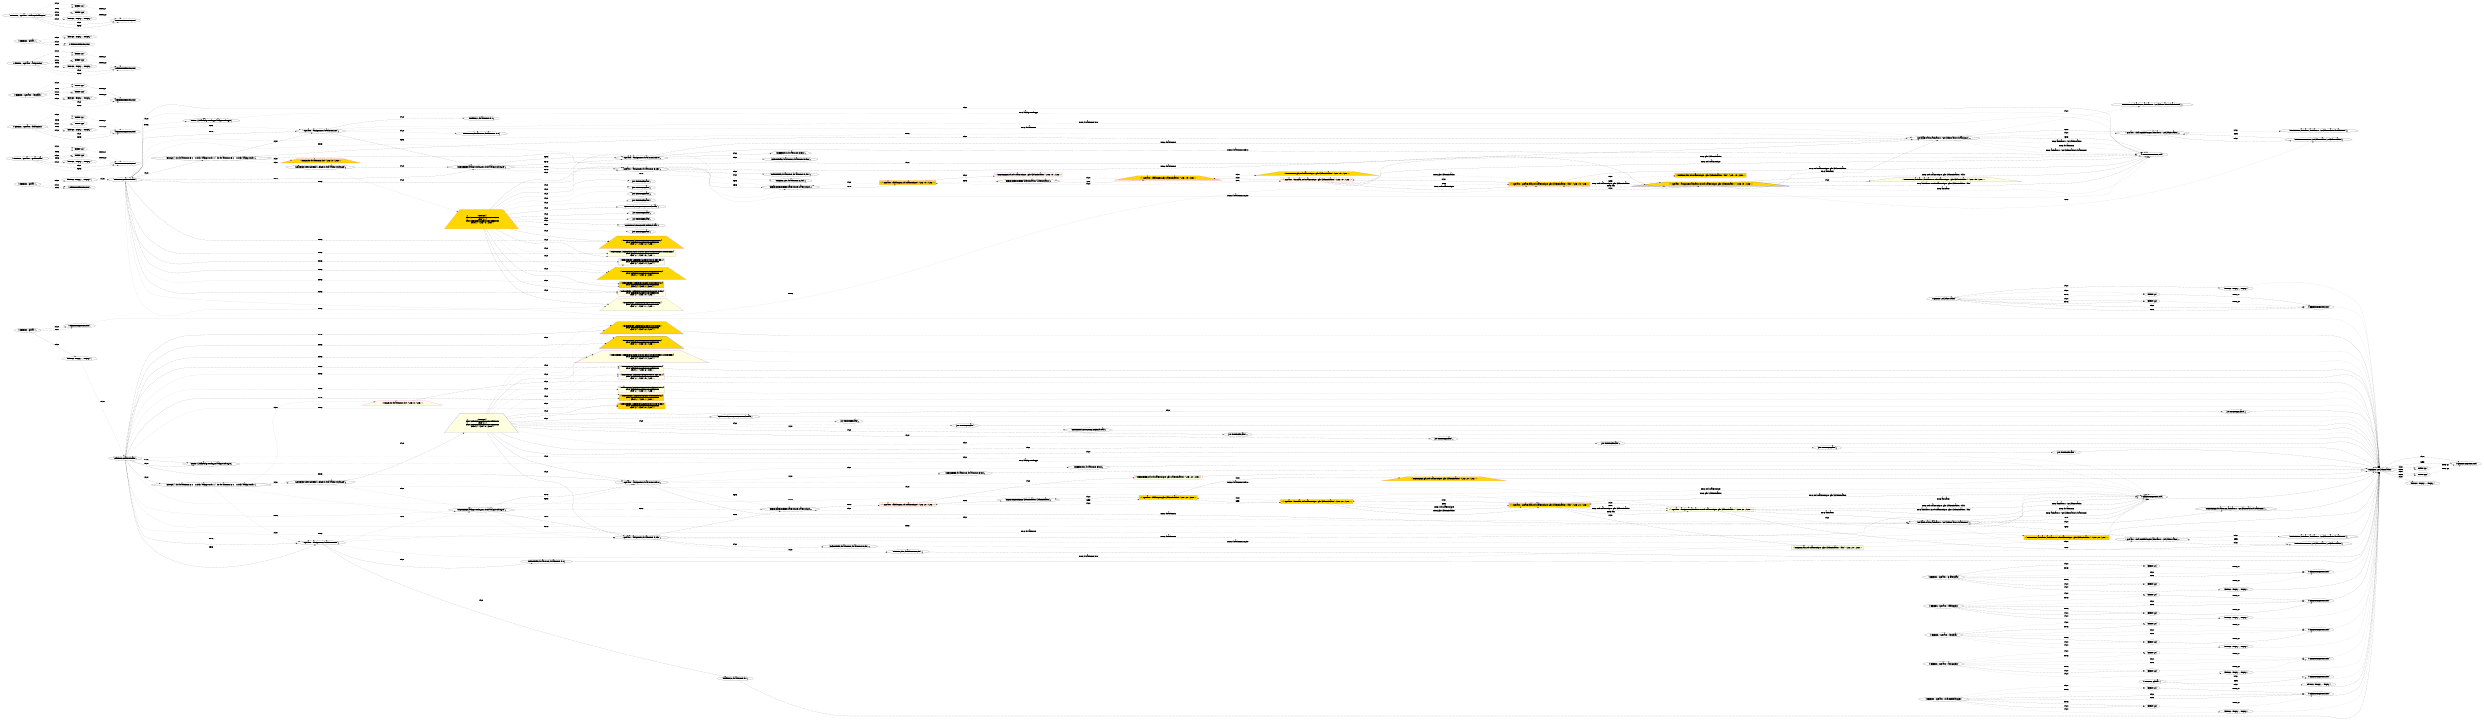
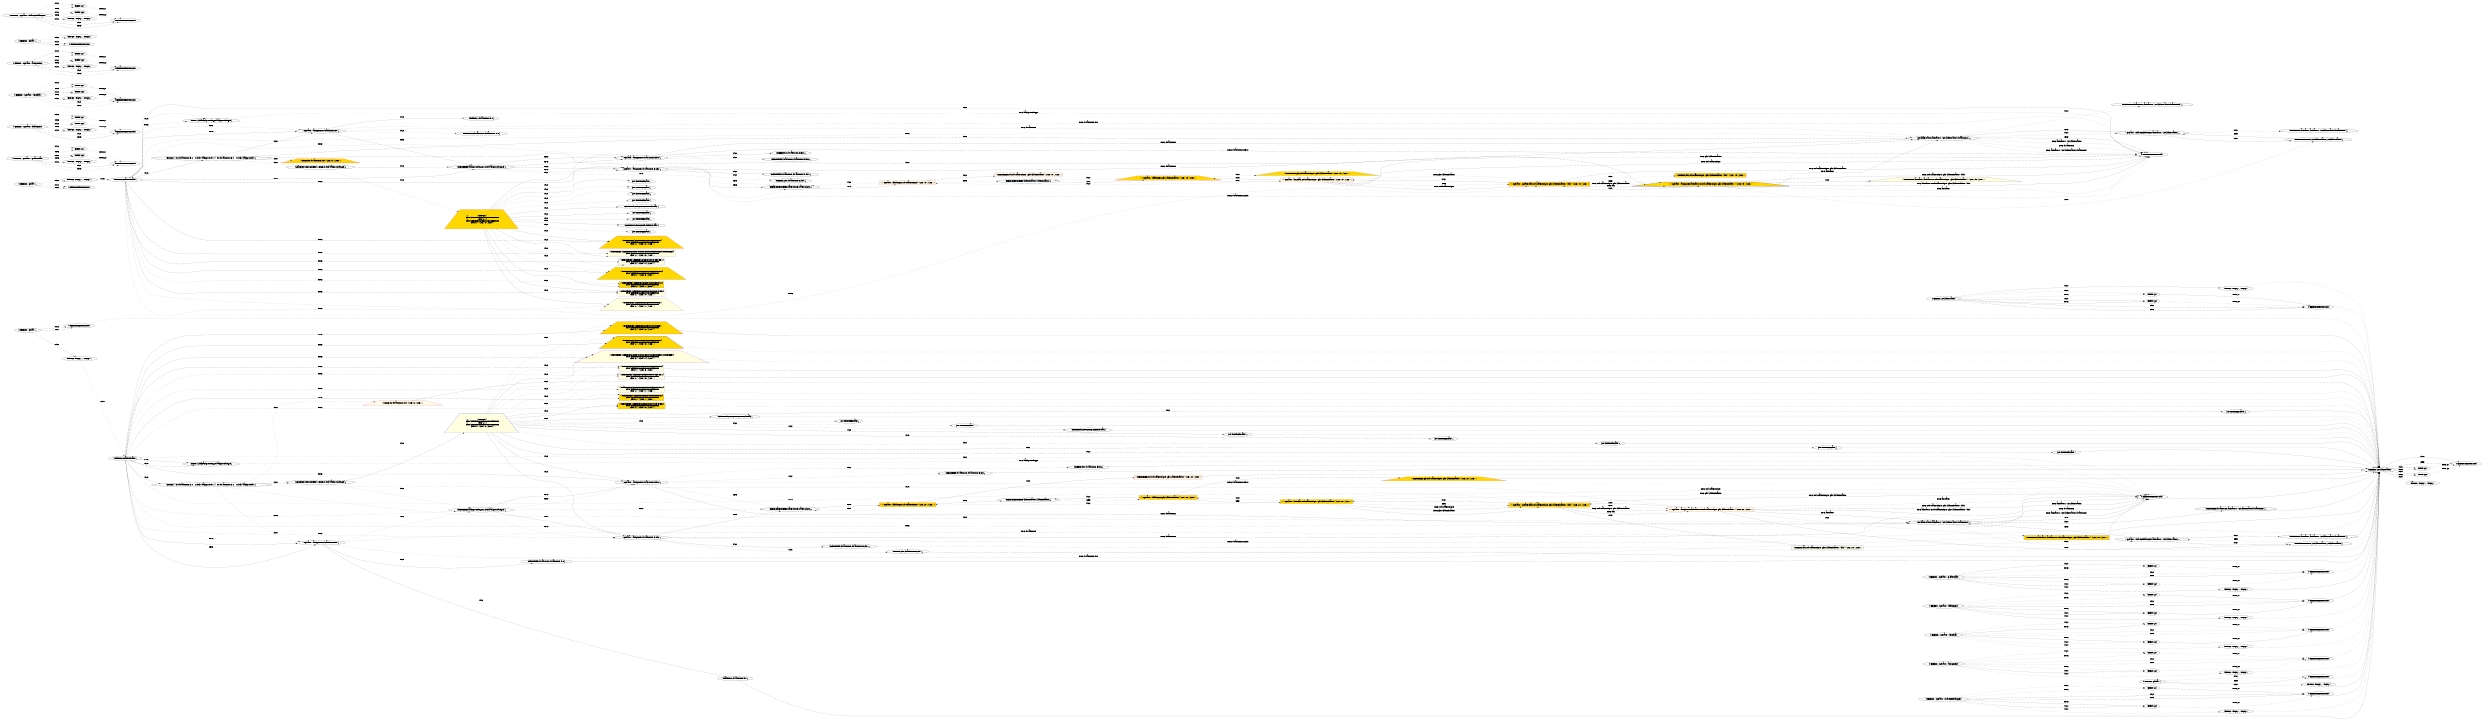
(908, 183) -> (908, 183)
(908, 505) -> (908, 505)
